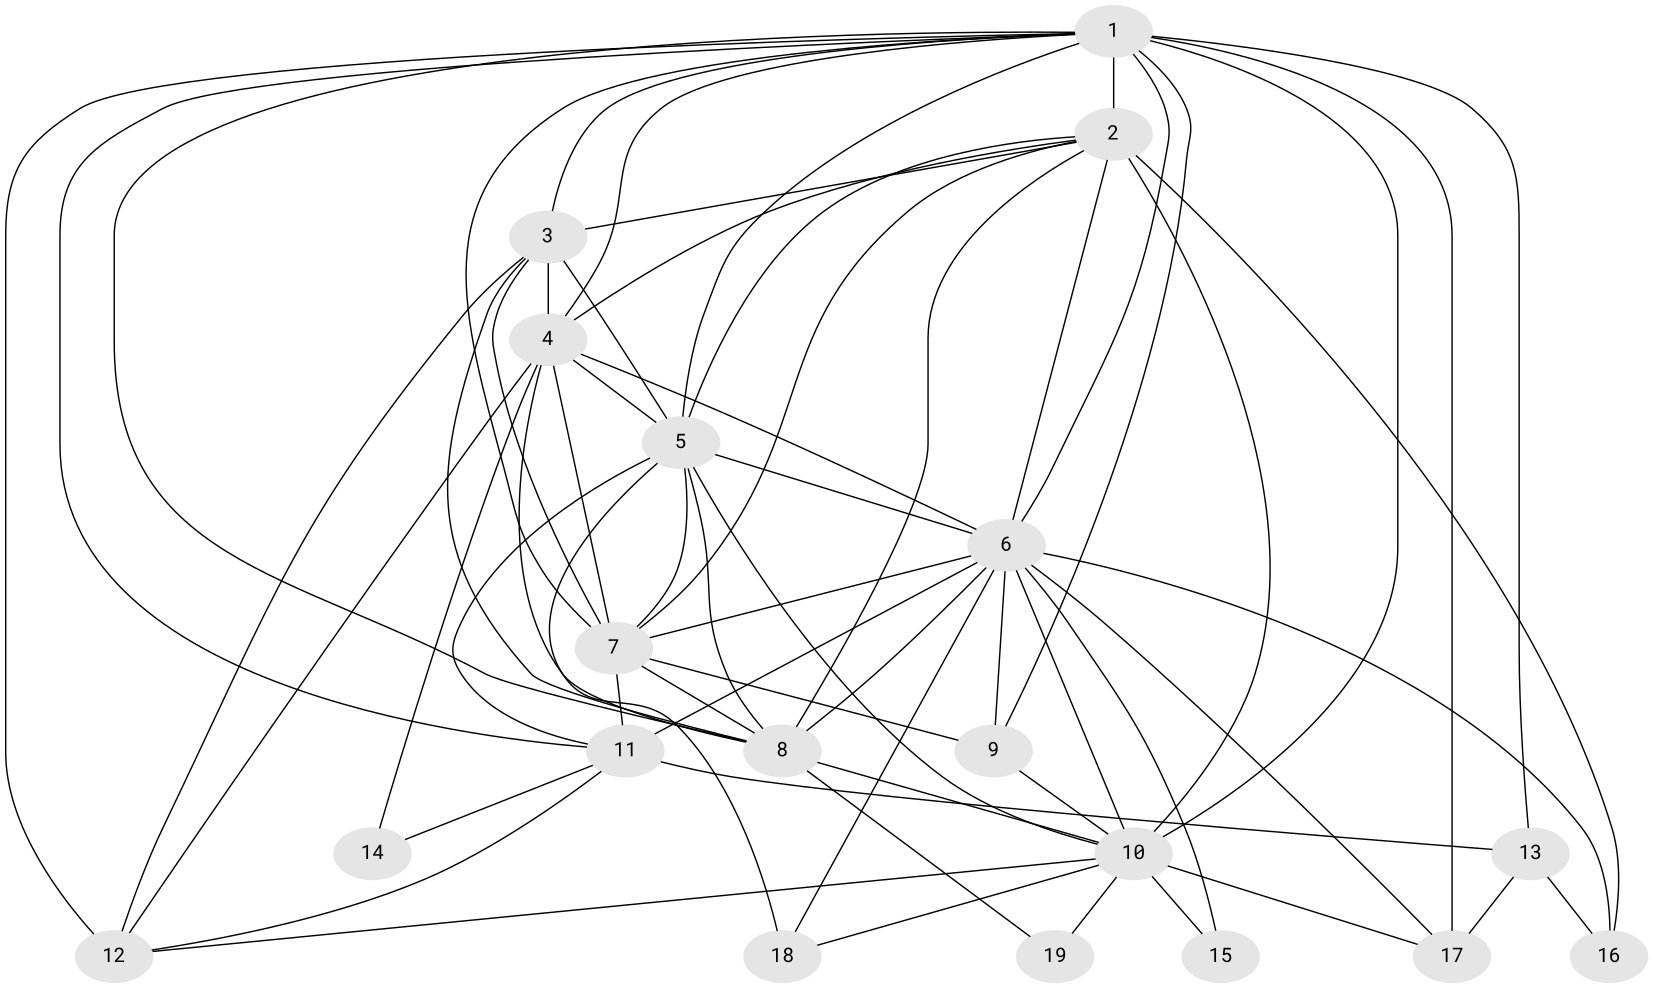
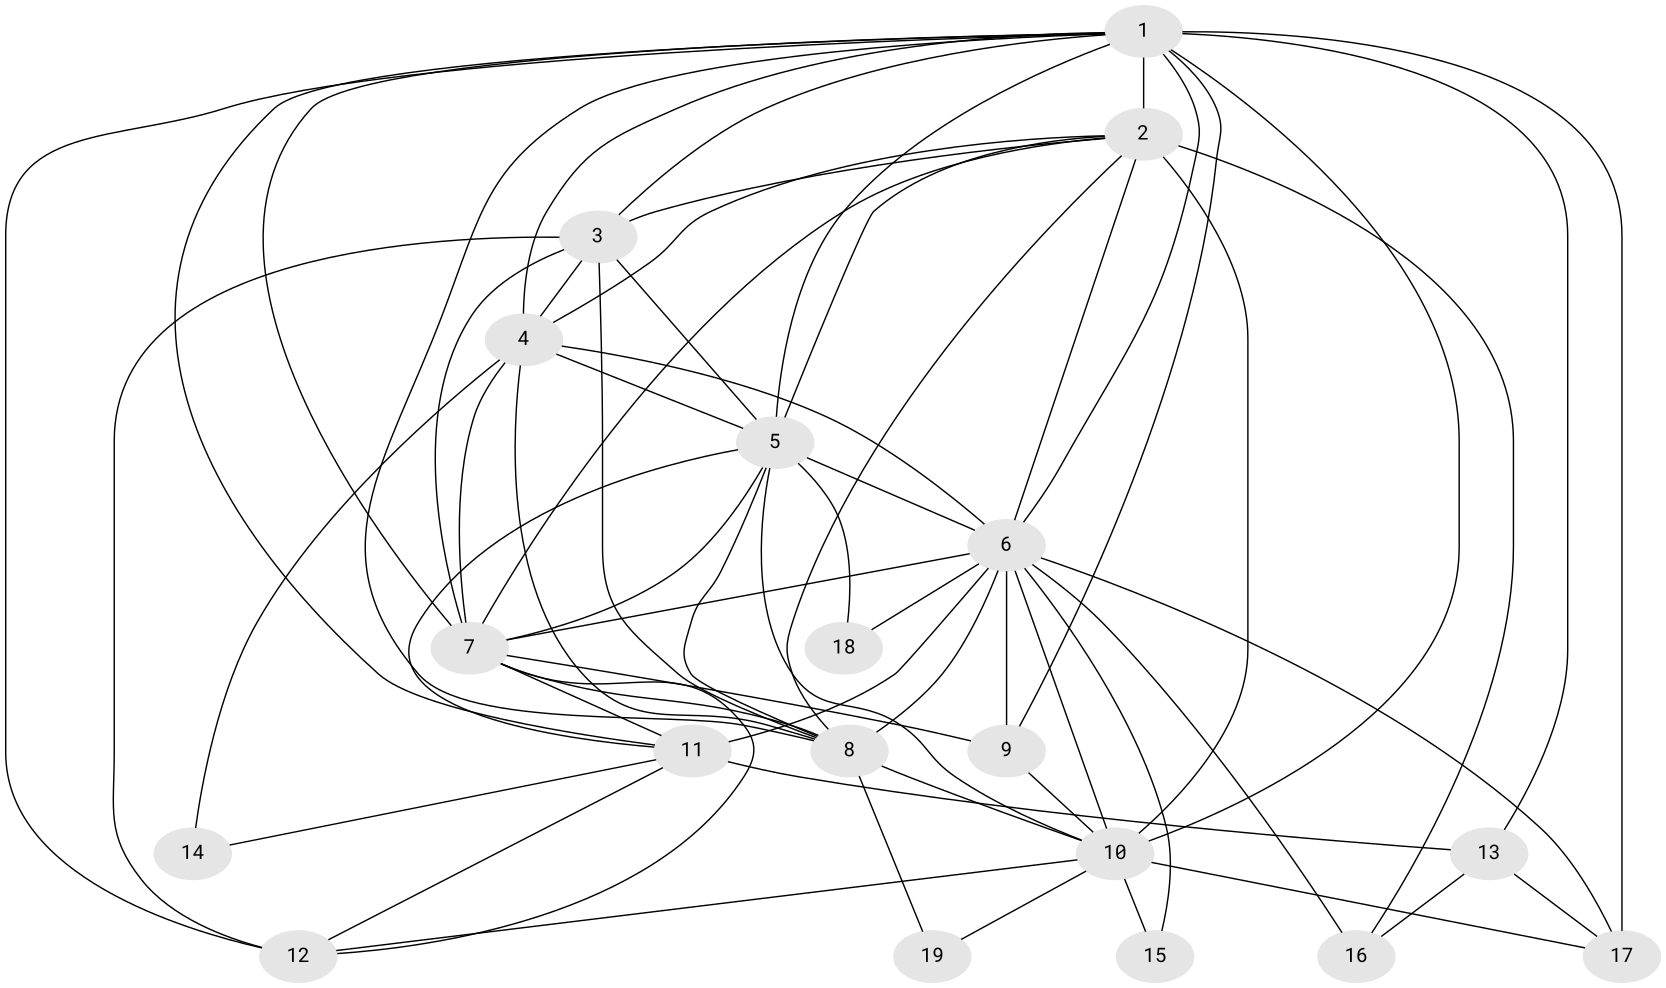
(328, 646) -> (697, 830)
(958, 905) -> none
